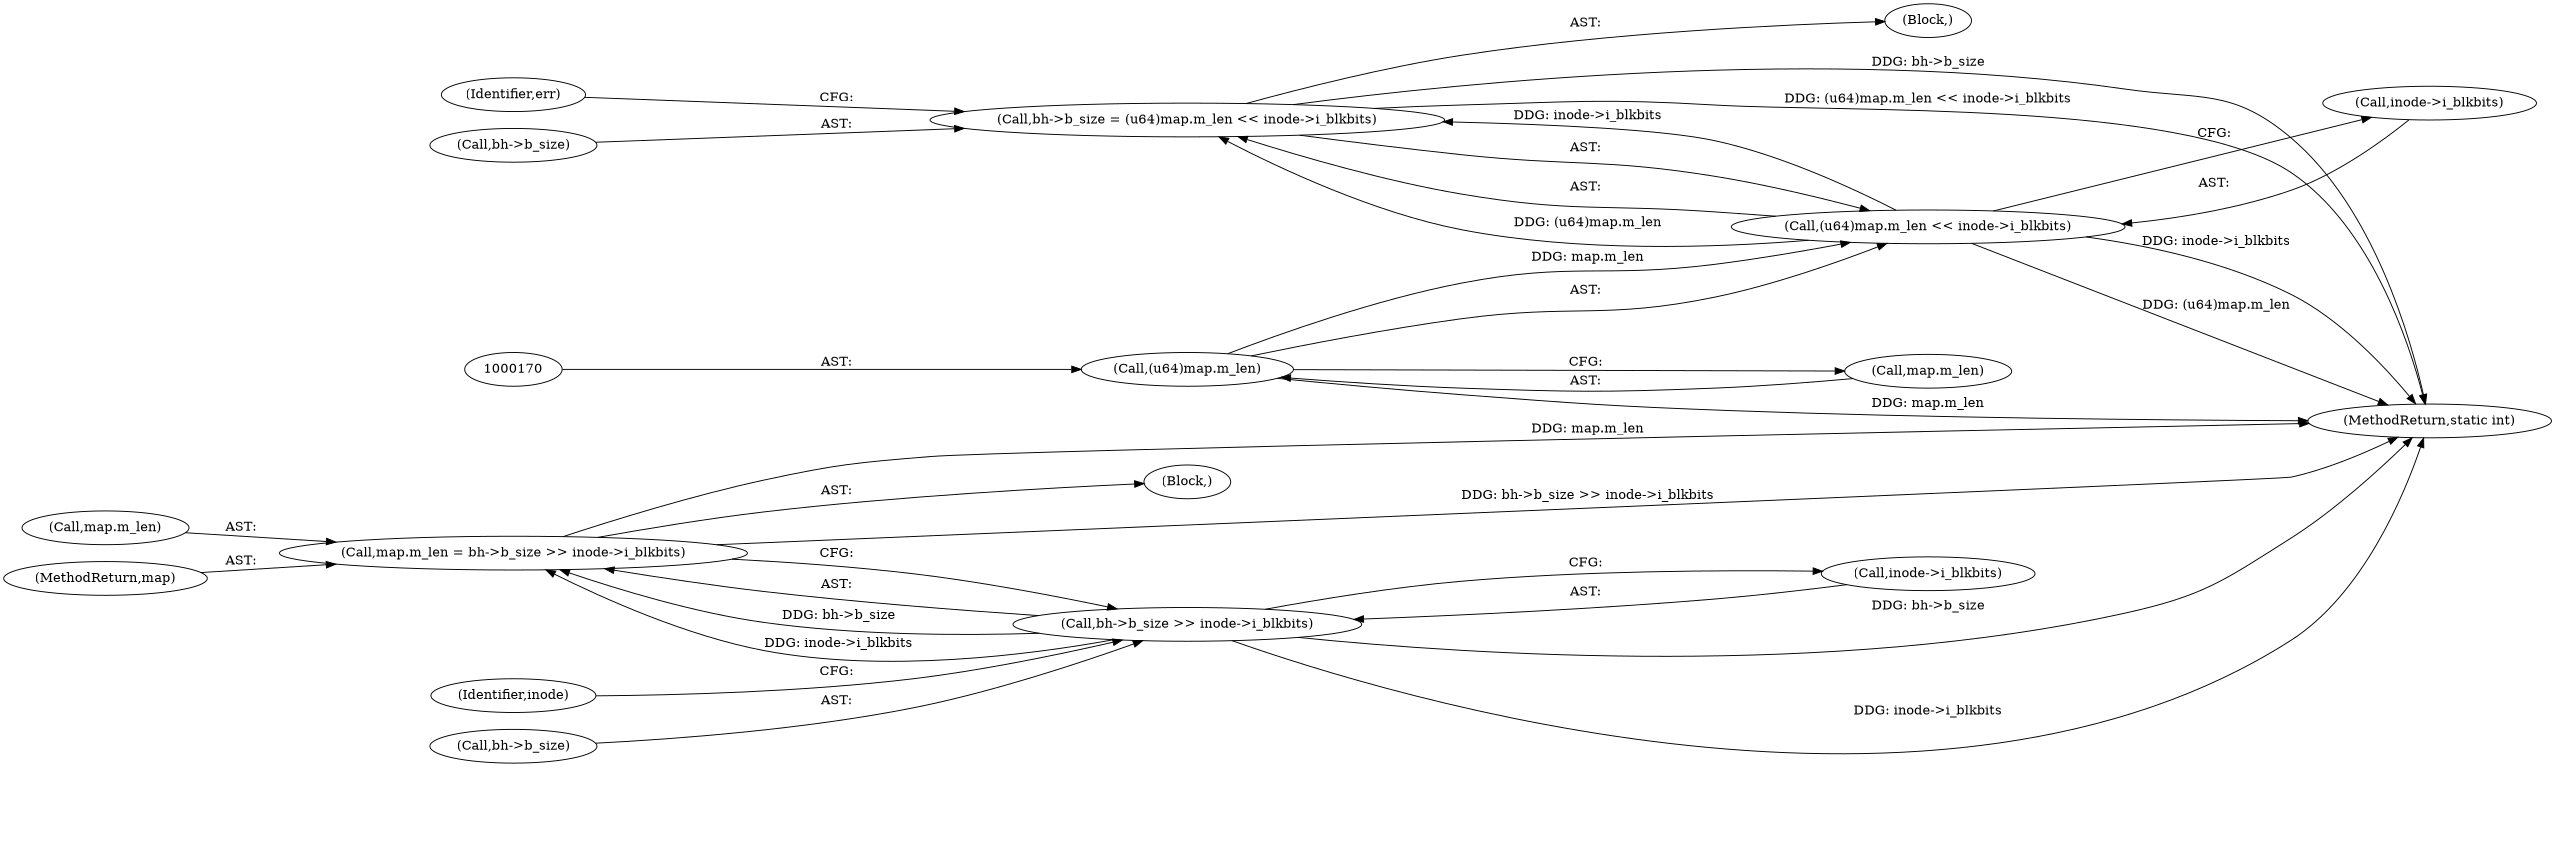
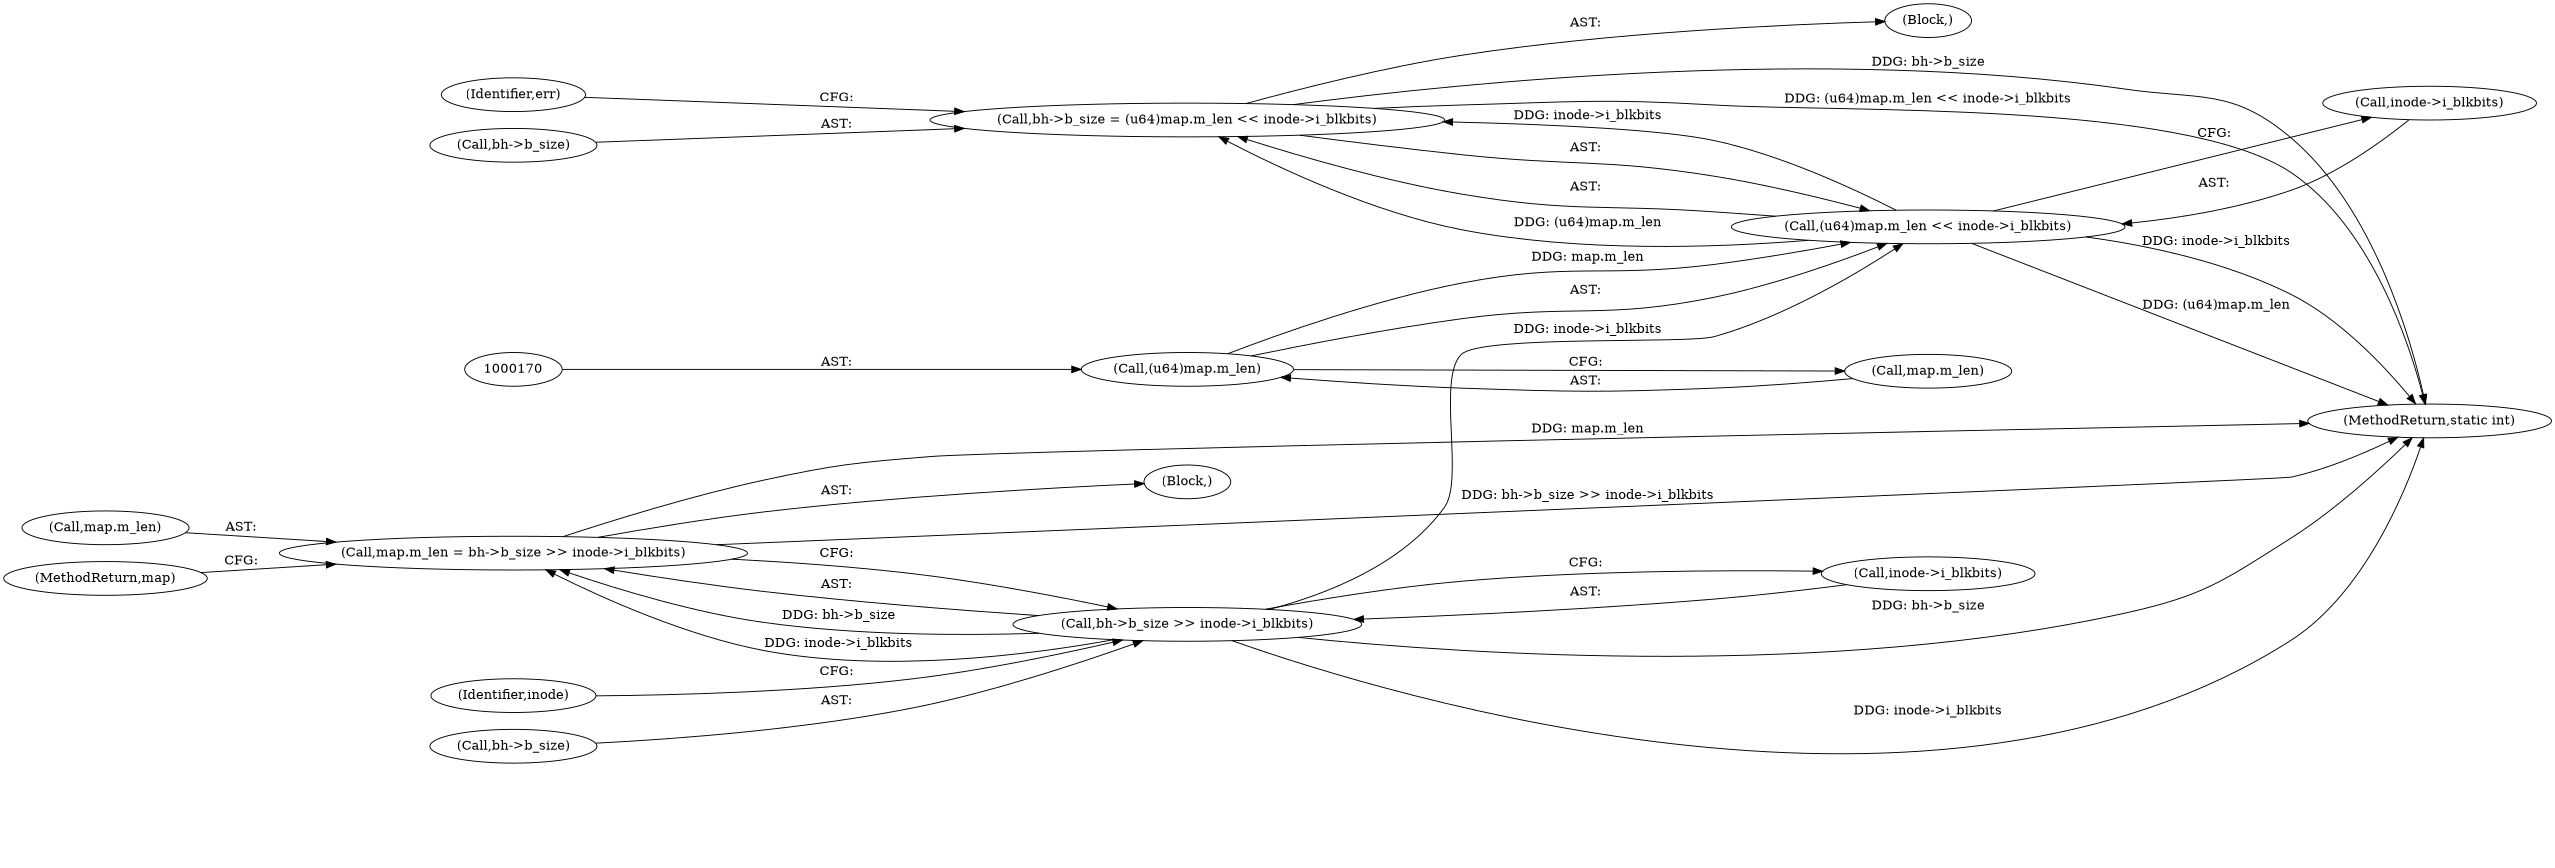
none -> (1506, 344)
(1787, 412) -> none
(243, 561) -> (243, 561)
